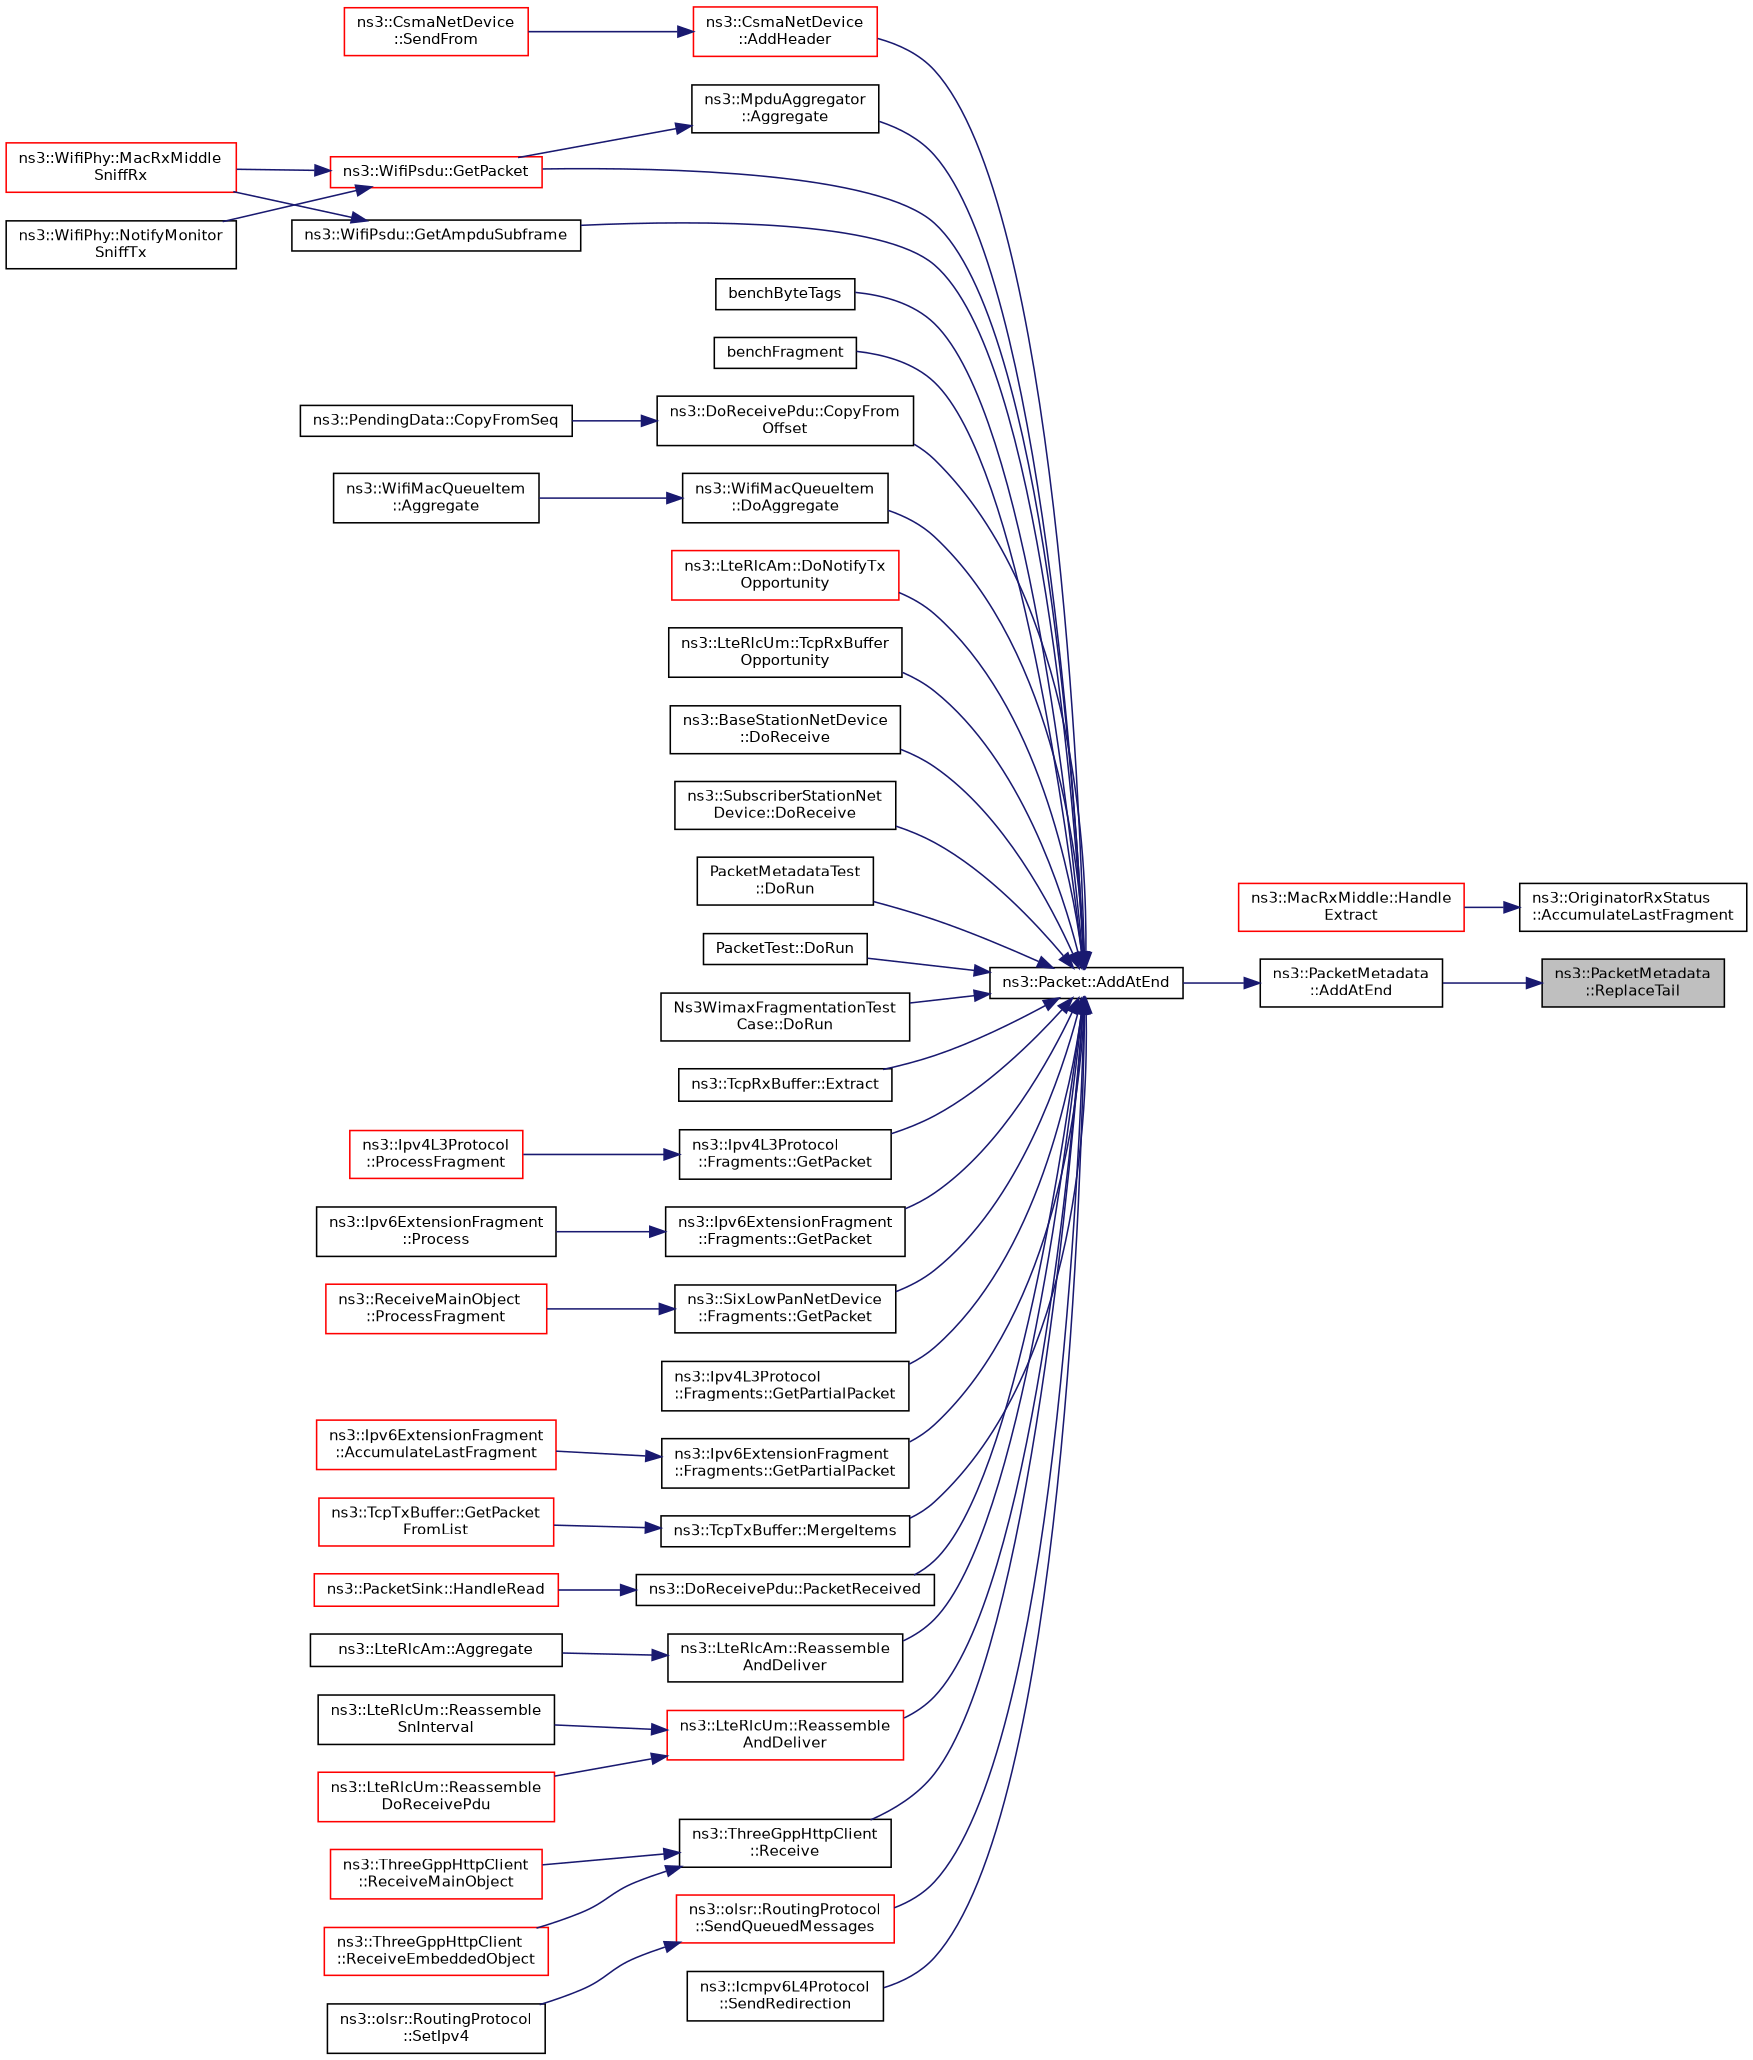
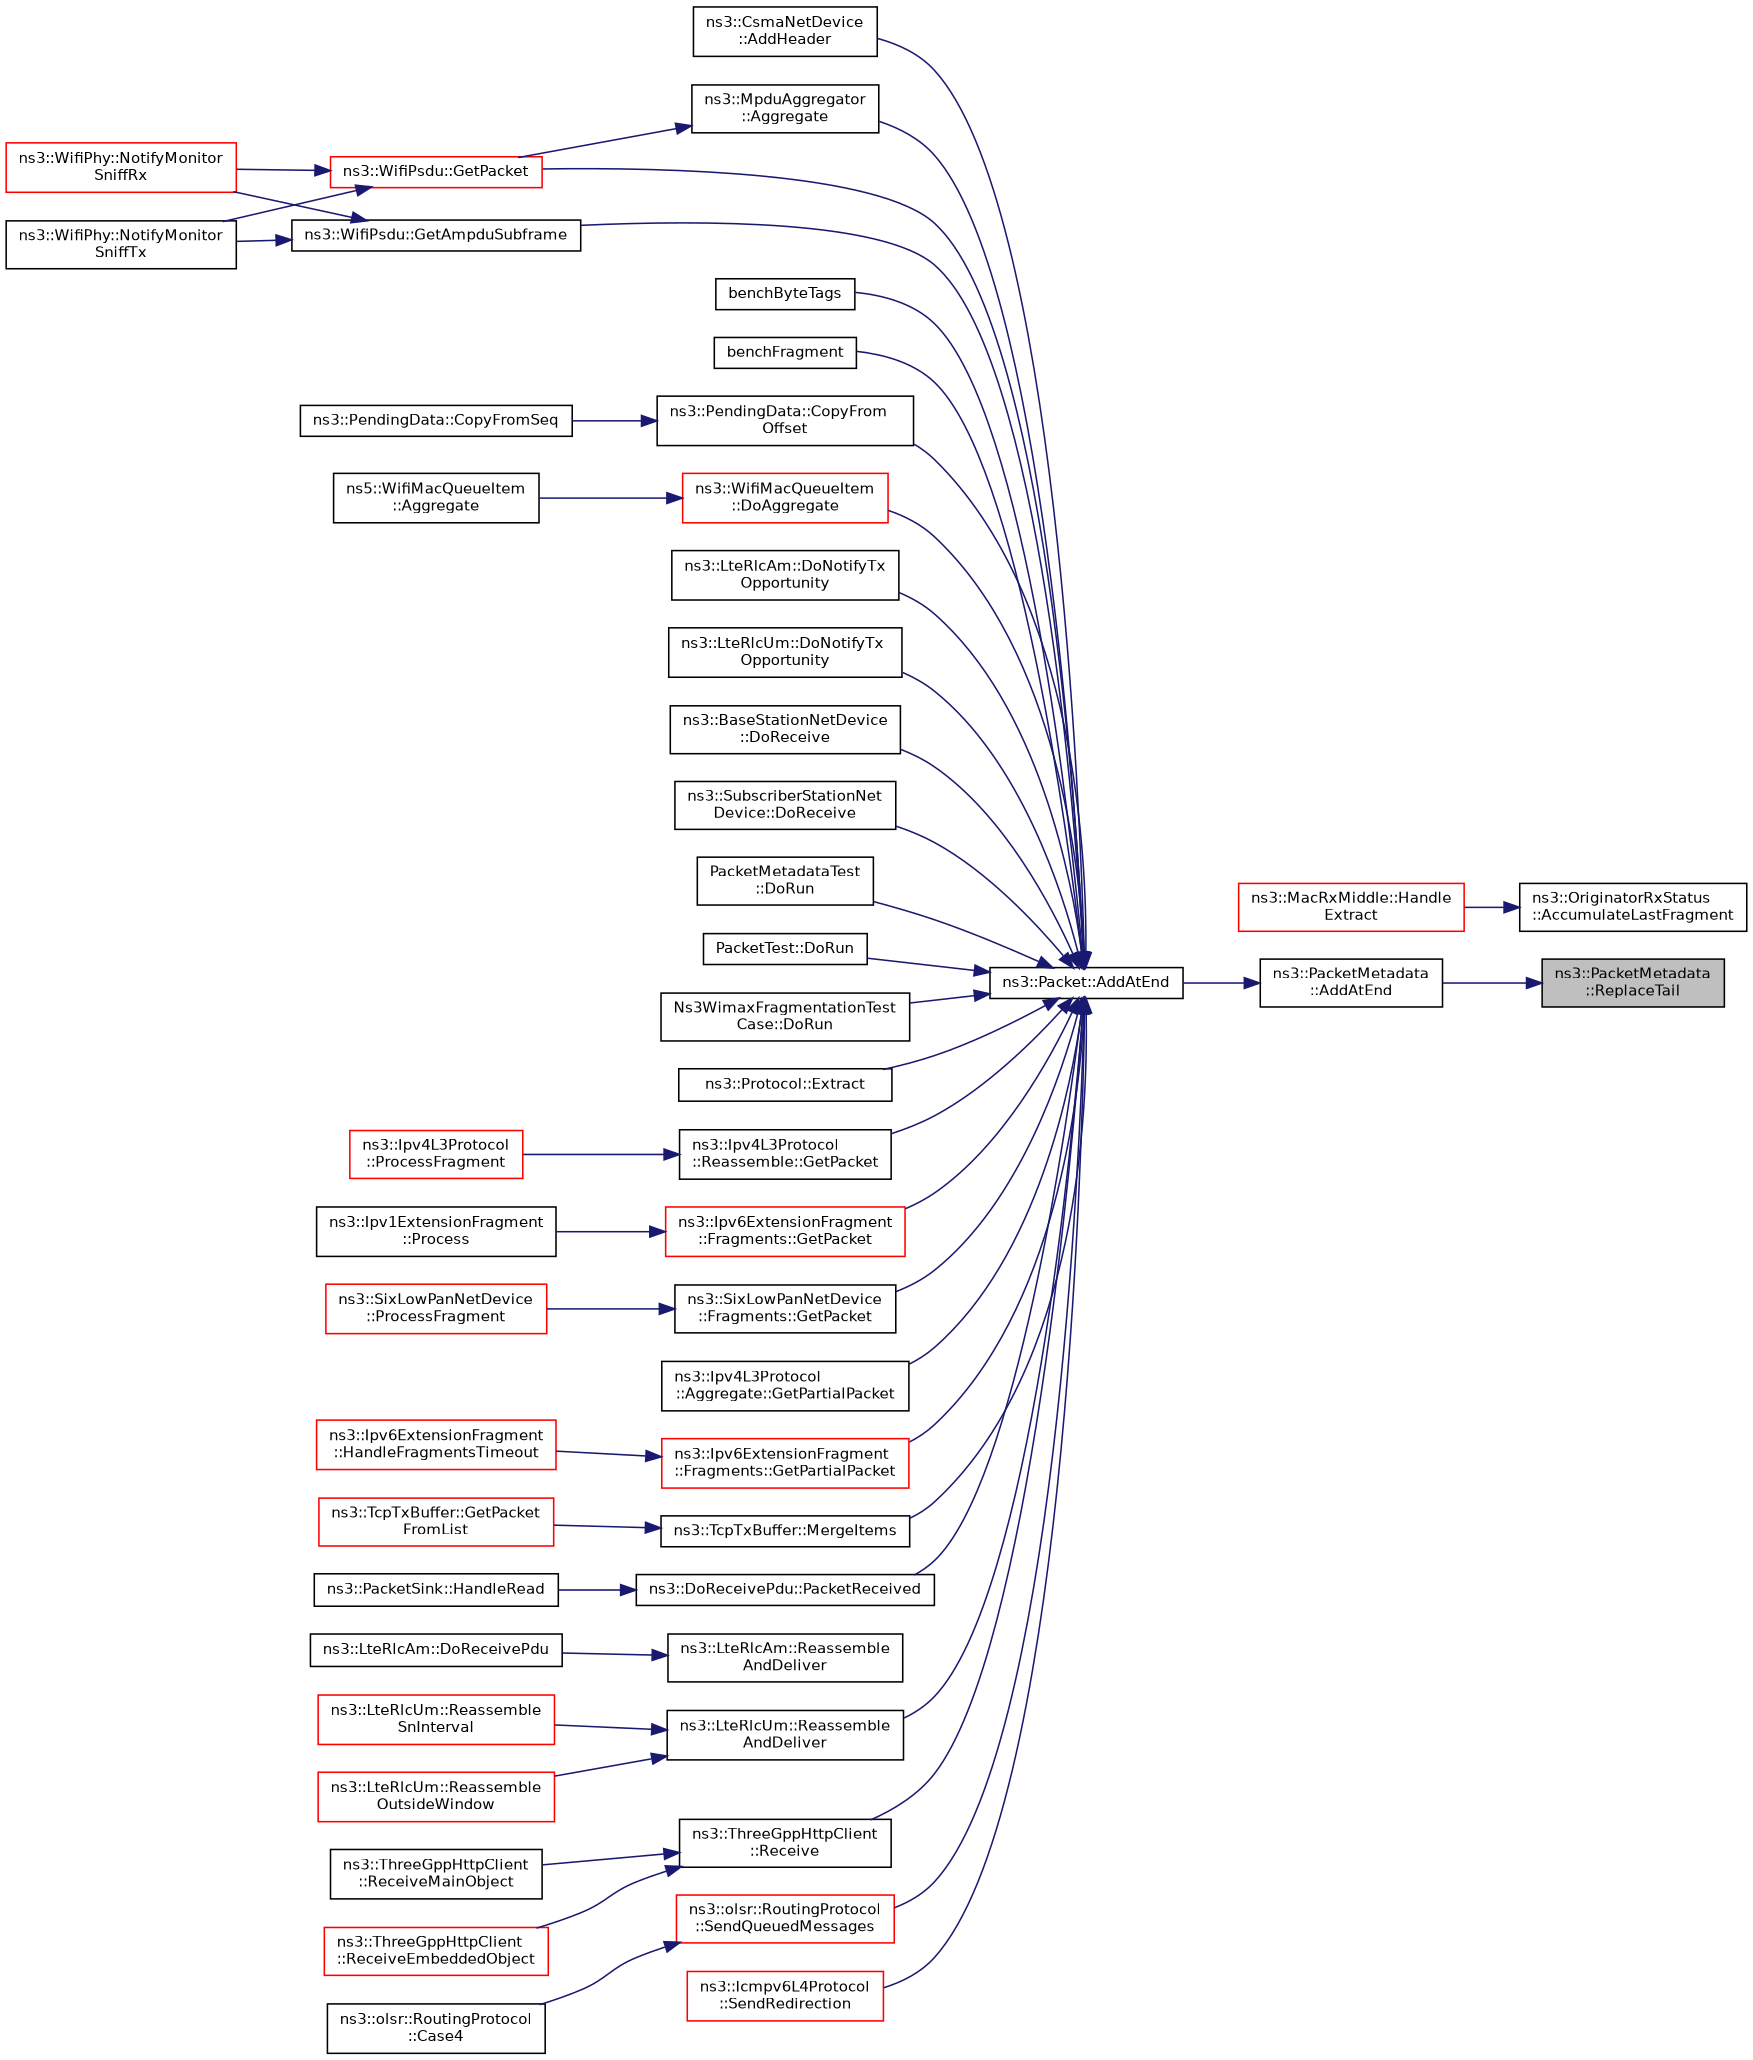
(436, 32) -> none
(785, 32) -> (785, 32)
(121, 168) -> (121, 168)
none -> (256, 241)
(785, 421) -> (785, 421)
(436, 498) -> (436, 498)
(785, 498) -> (785, 498)
(785, 575) -> (785, 575)
(785, 653) -> (785, 653)
(785, 1085) -> (785, 1085)
(785, 1154) -> (785, 1154)
(436, 1232) -> (436, 1232)
(785, 1232) -> (785, 1232)
(436, 1309) -> (436, 1309)
(785, 1386) -> (785, 1386)
(1018, 1409) -> none
(436, 1445) -> (436, 1445)
(785, 1463) -> (785, 1463)
(436, 1590) -> (436, 1590)
(436, 1650) -> (436, 1650)
(436, 1720) -> (436, 1720)
(785, 1735) -> (785, 1735)
(436, 1797) -> (436, 1797)
(436, 1874) -> (436, 1874)
(785, 1996) -> (785, 1996)
(436, 2029) -> (436, 2029)
